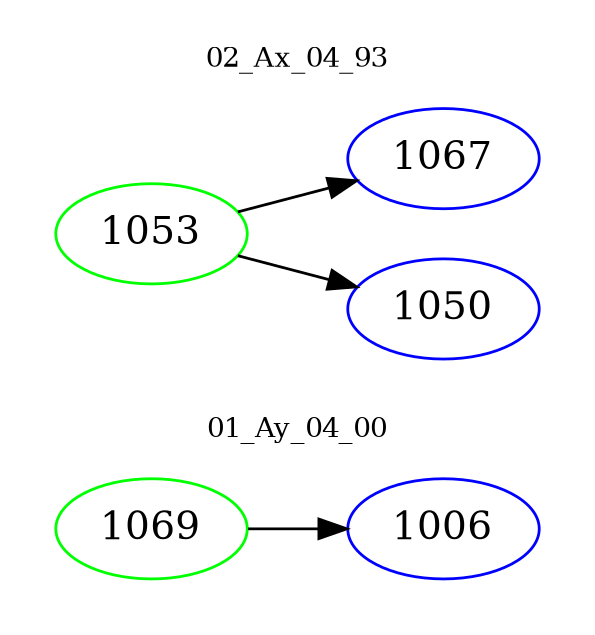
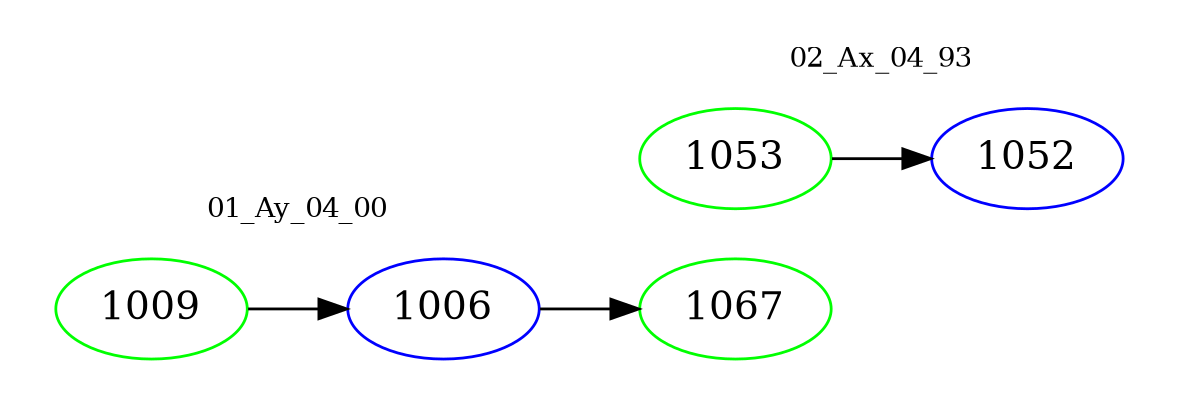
(443, 159) -> (735, 309)
(284, 200) -> (579, 309)
(443, 309) -> (1027, 159)
(152, 529) -> (152, 309)
